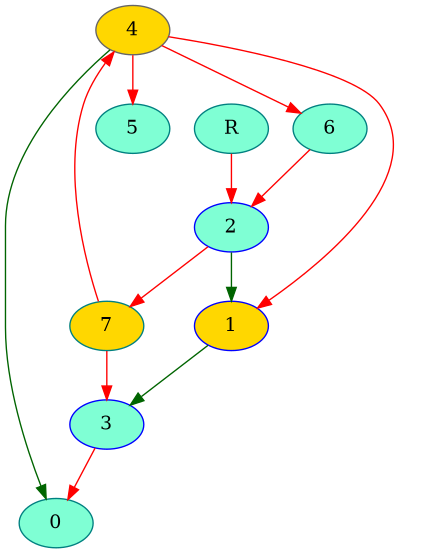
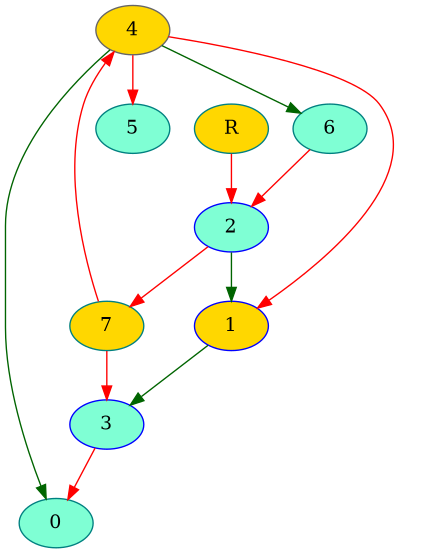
(225, 76) -> (225, 76)
(231, 129) -> (231, 129)
